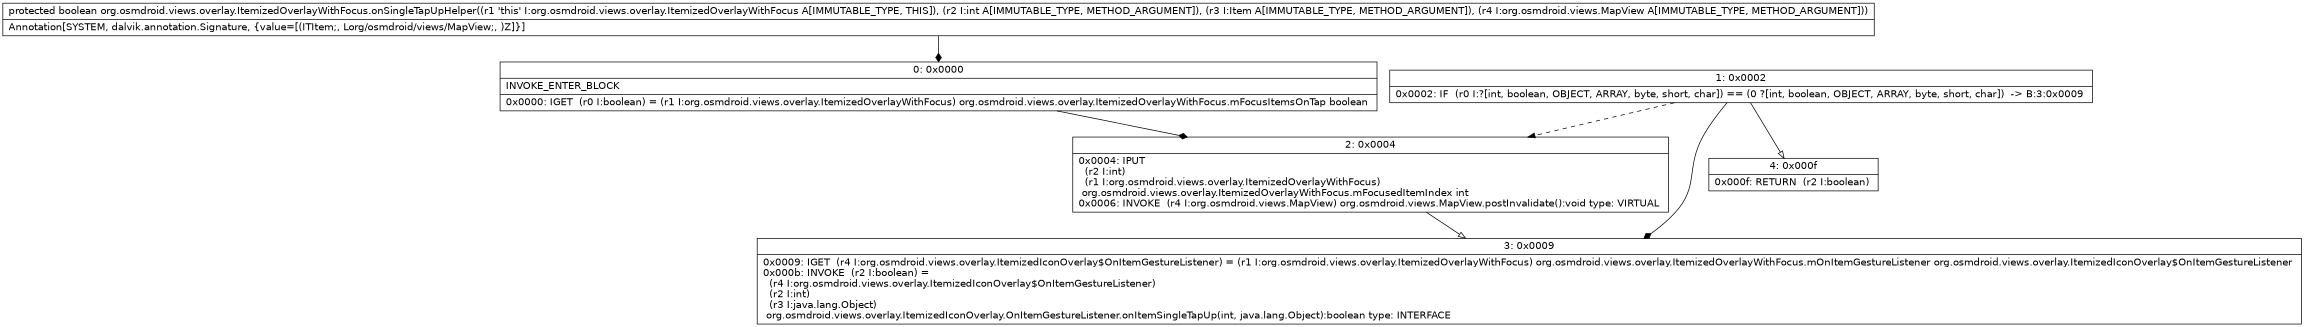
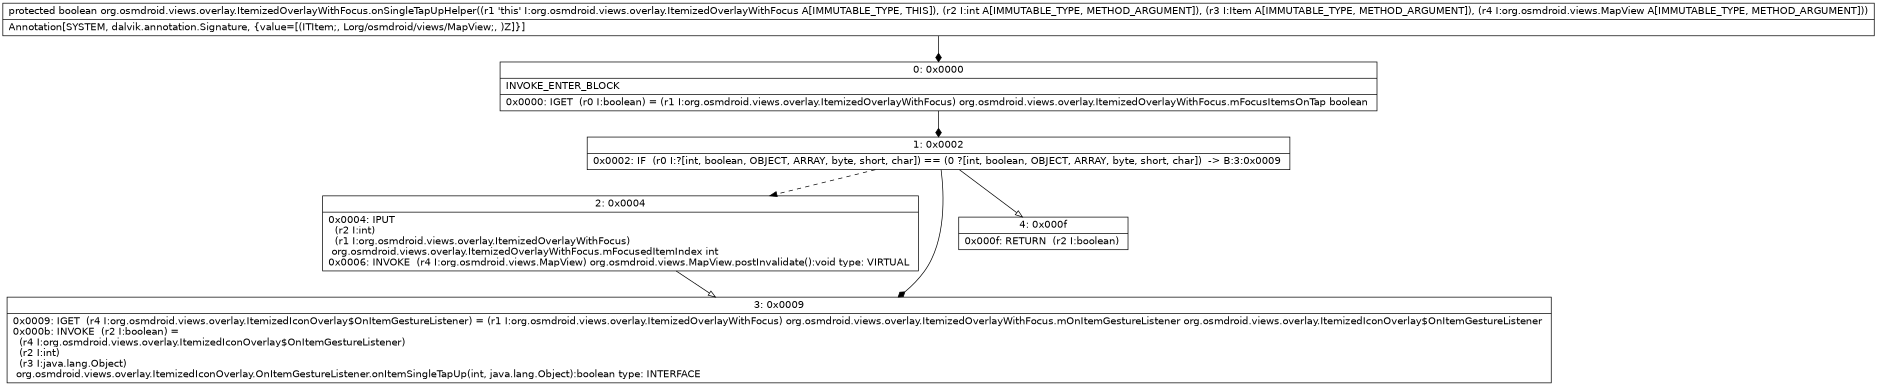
(1118, 123) -> (939, 120)
